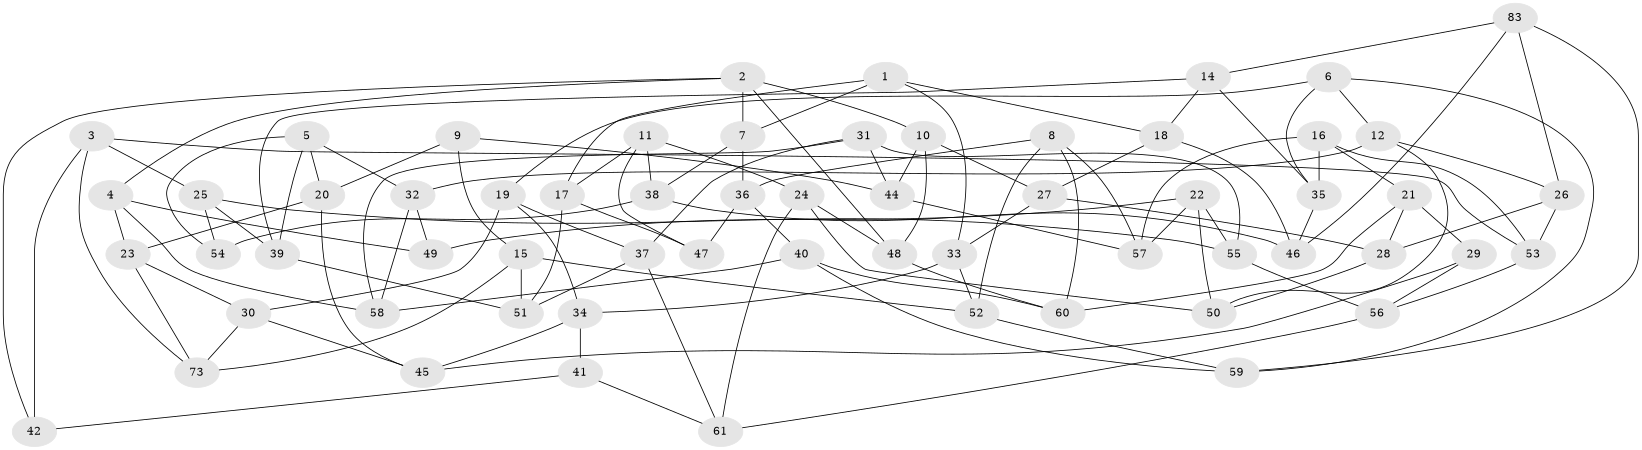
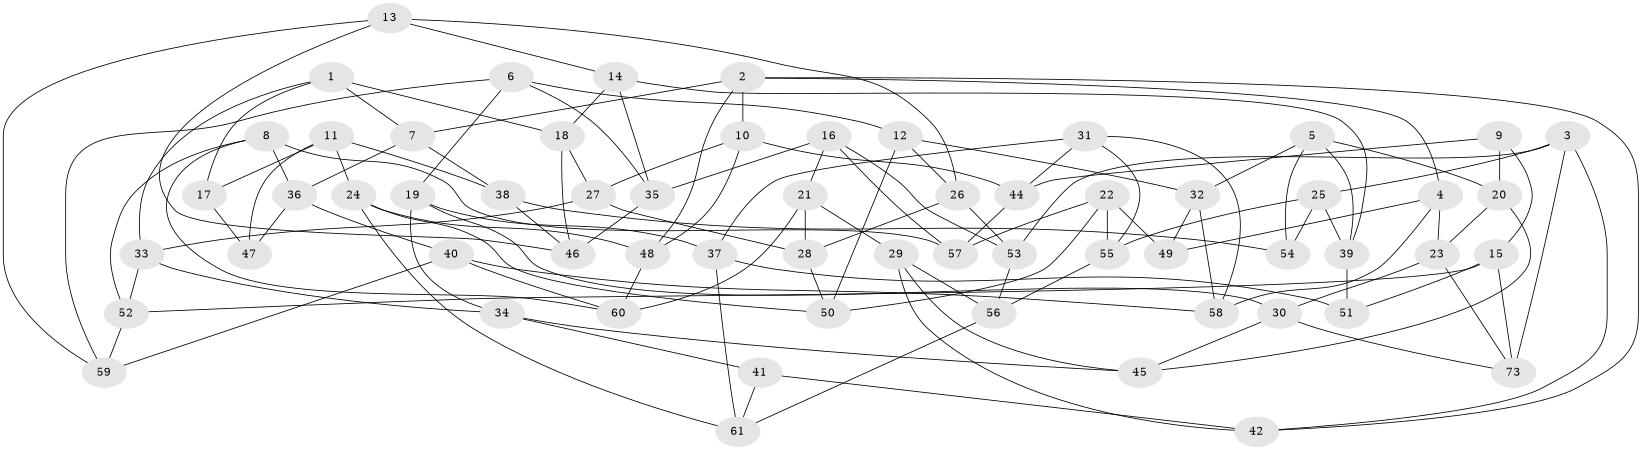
(1515, 18) -> (390, 18)
(552, 267) -> none
none -> (1041, 393)
